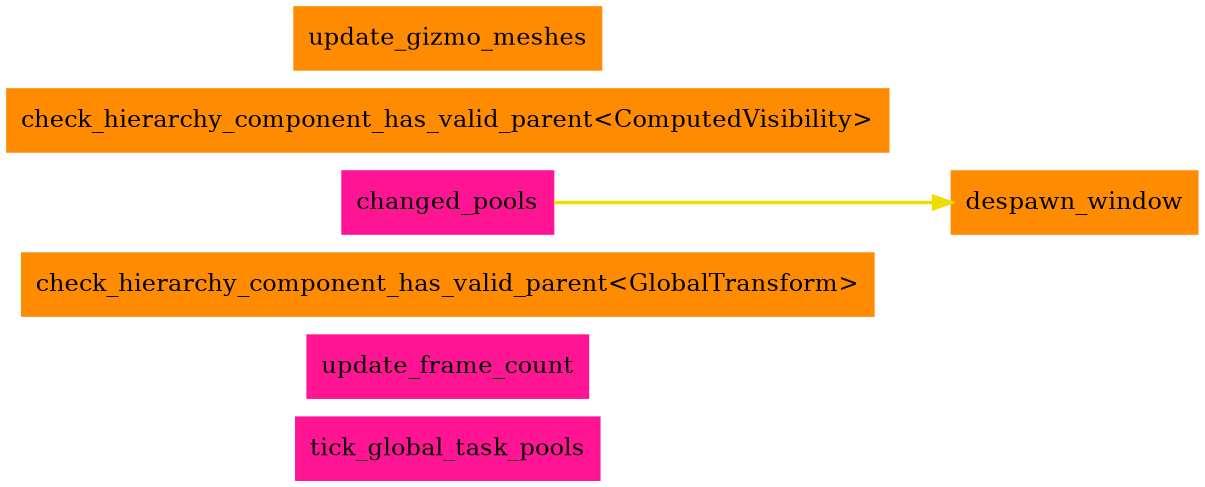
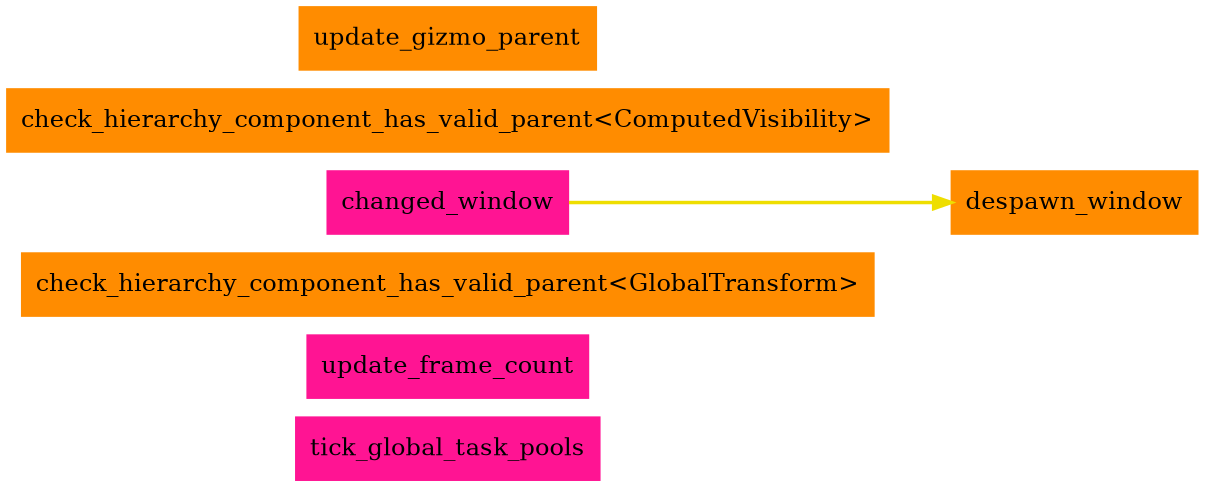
(448, 38) -> (448, 38)
(448, 203) -> (448, 203)
